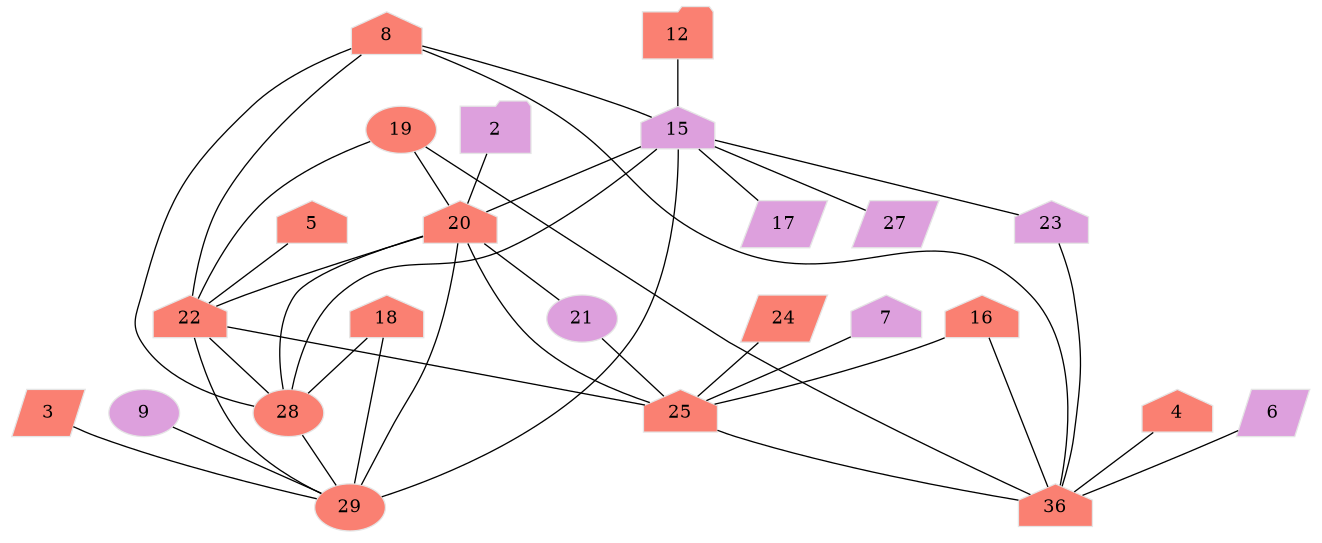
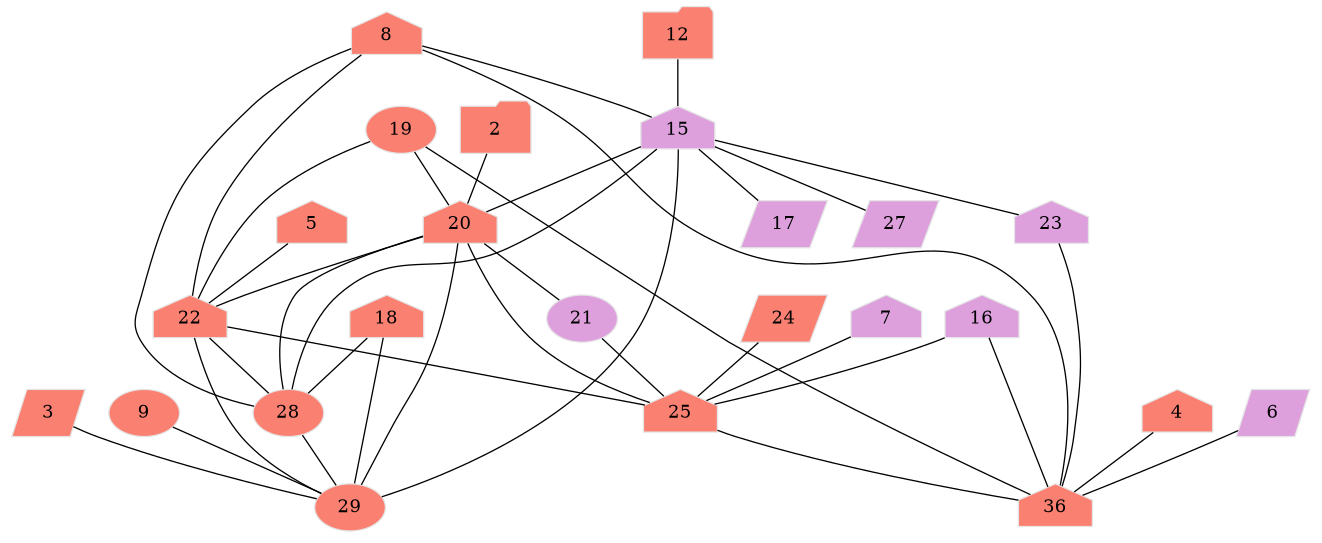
(496, 130) -> (496, 130)
(982, 319) -> (982, 319)
(144, 413) -> (144, 413)
